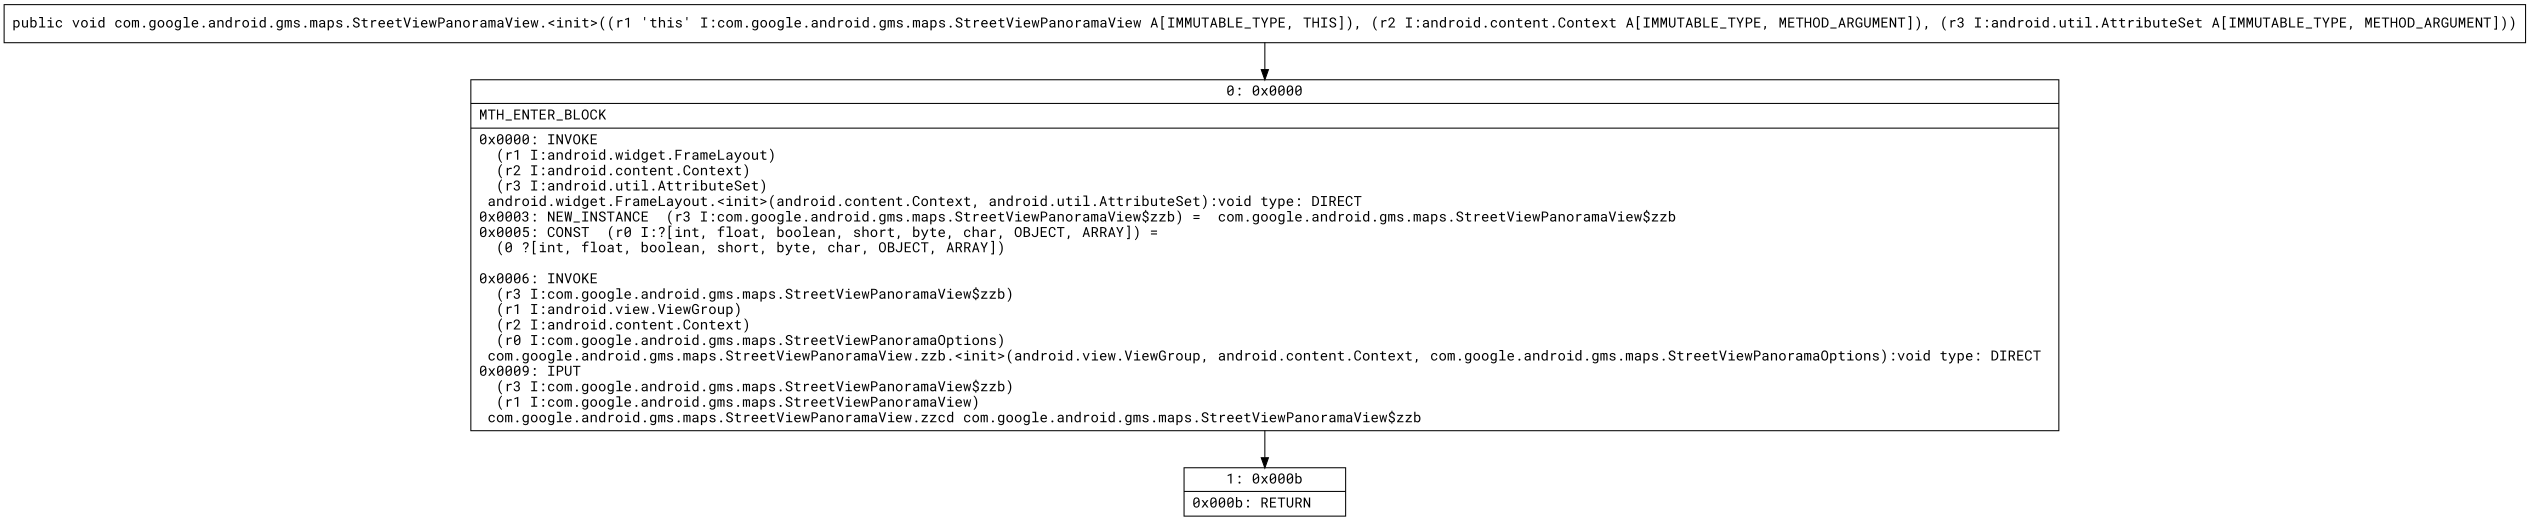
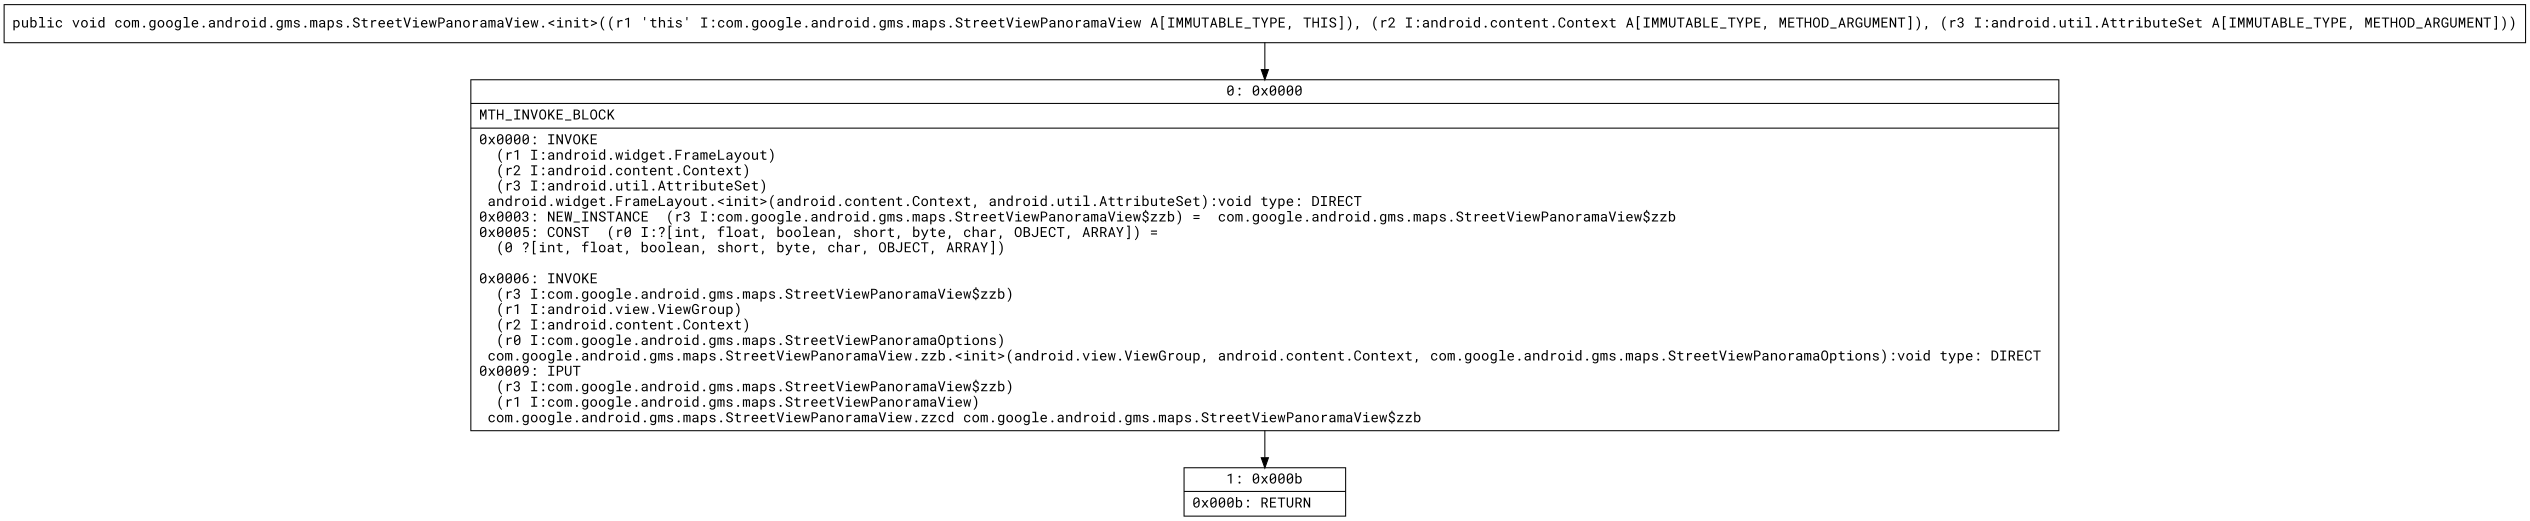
(543, 115) -> (548, 115)
